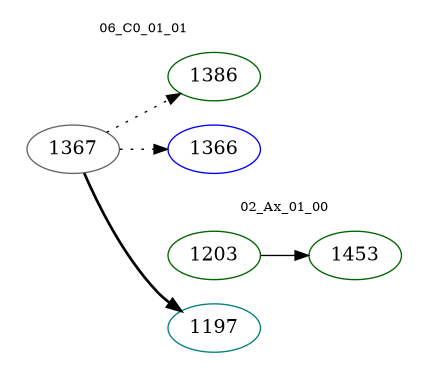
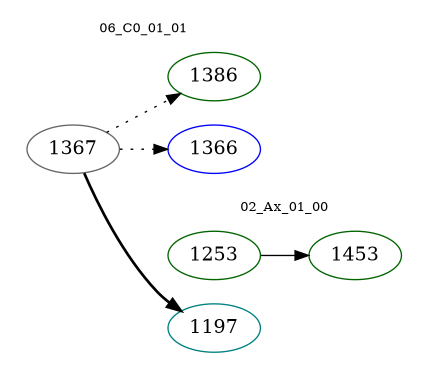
(214, 255) -> (214, 255)
